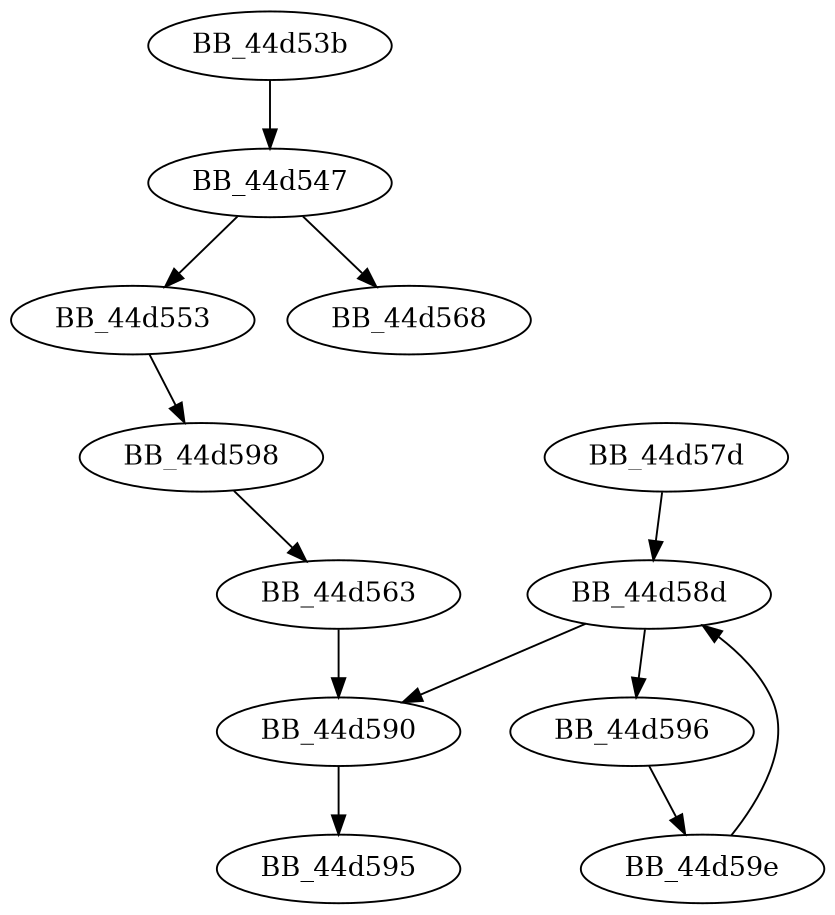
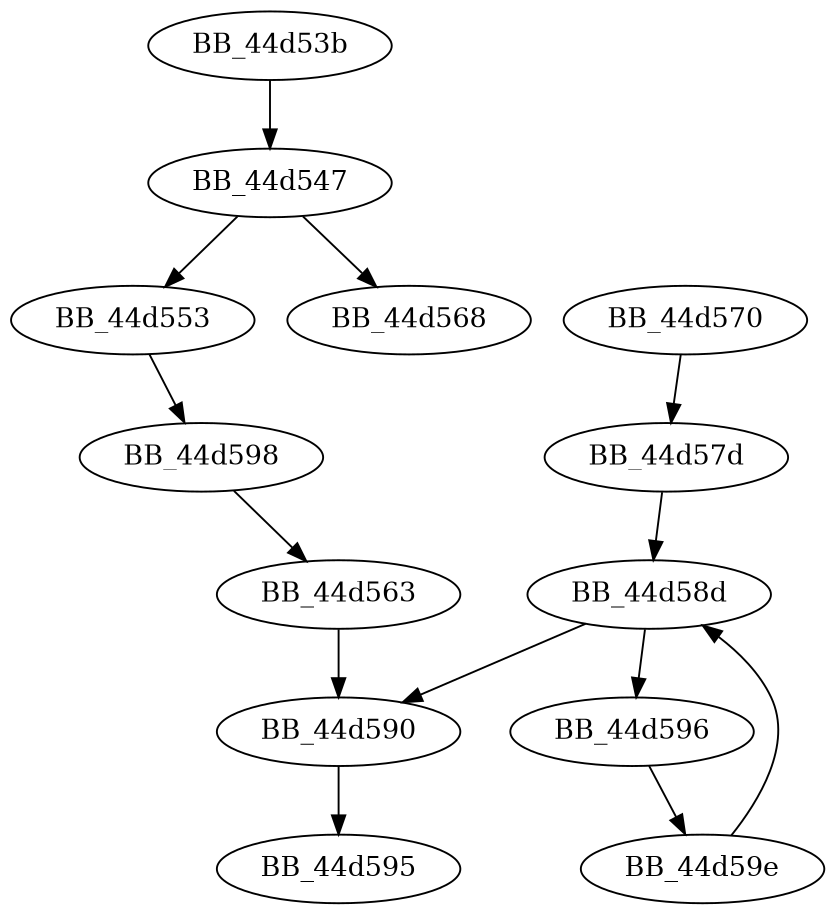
none -> (685, 320)
